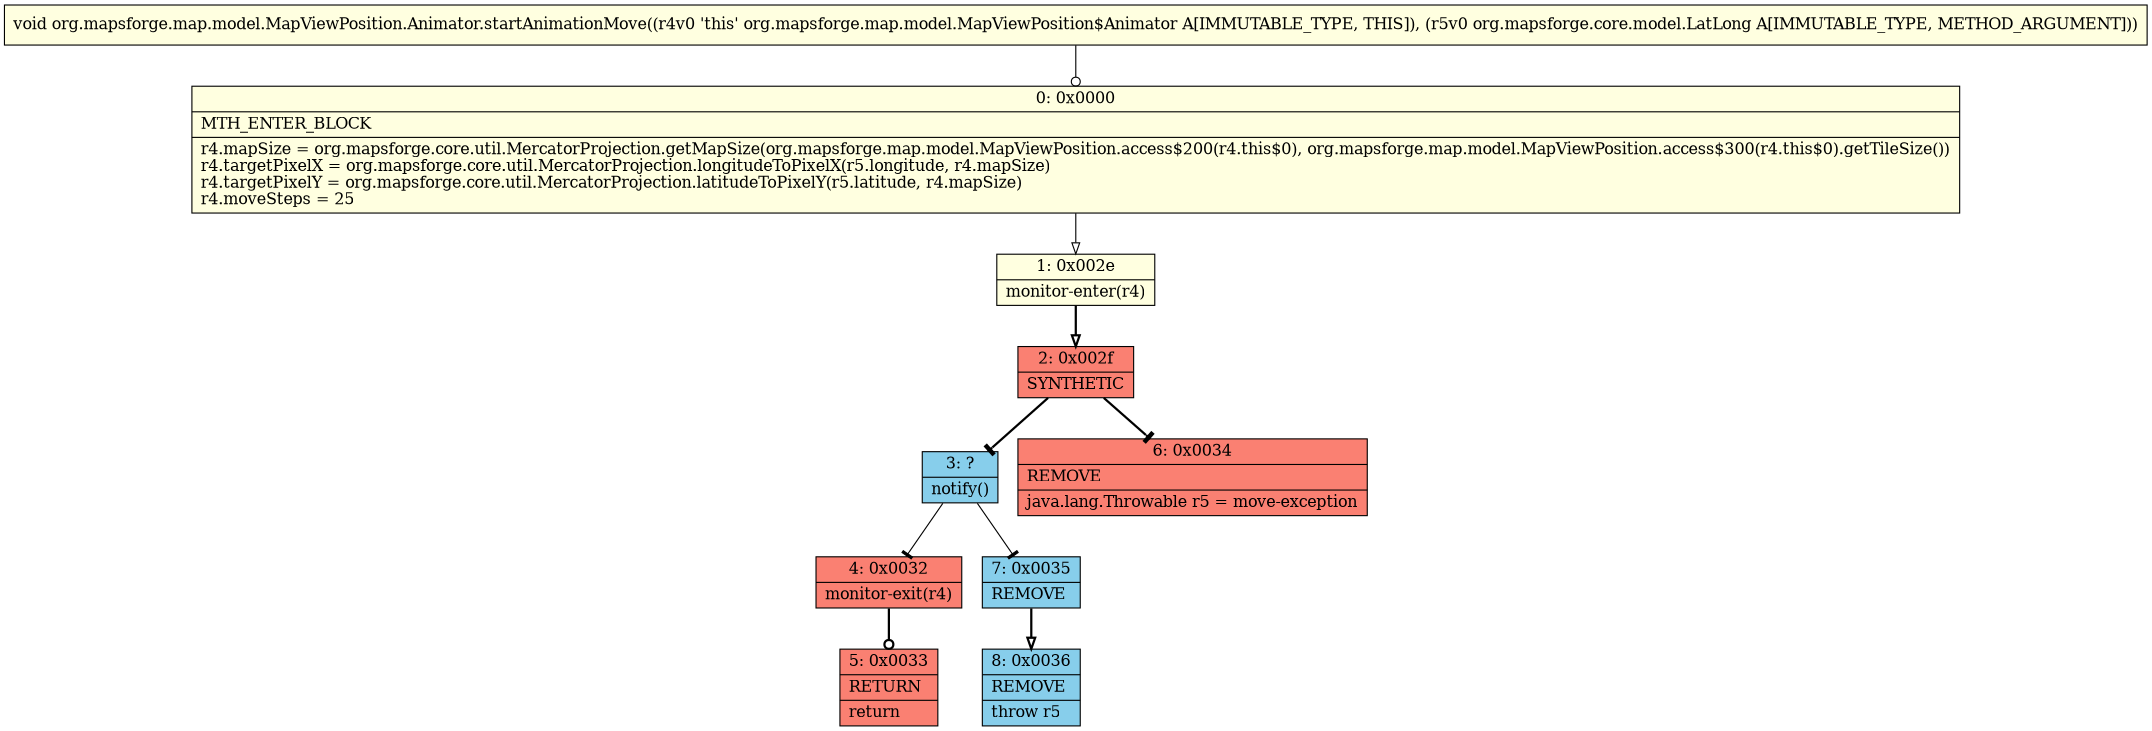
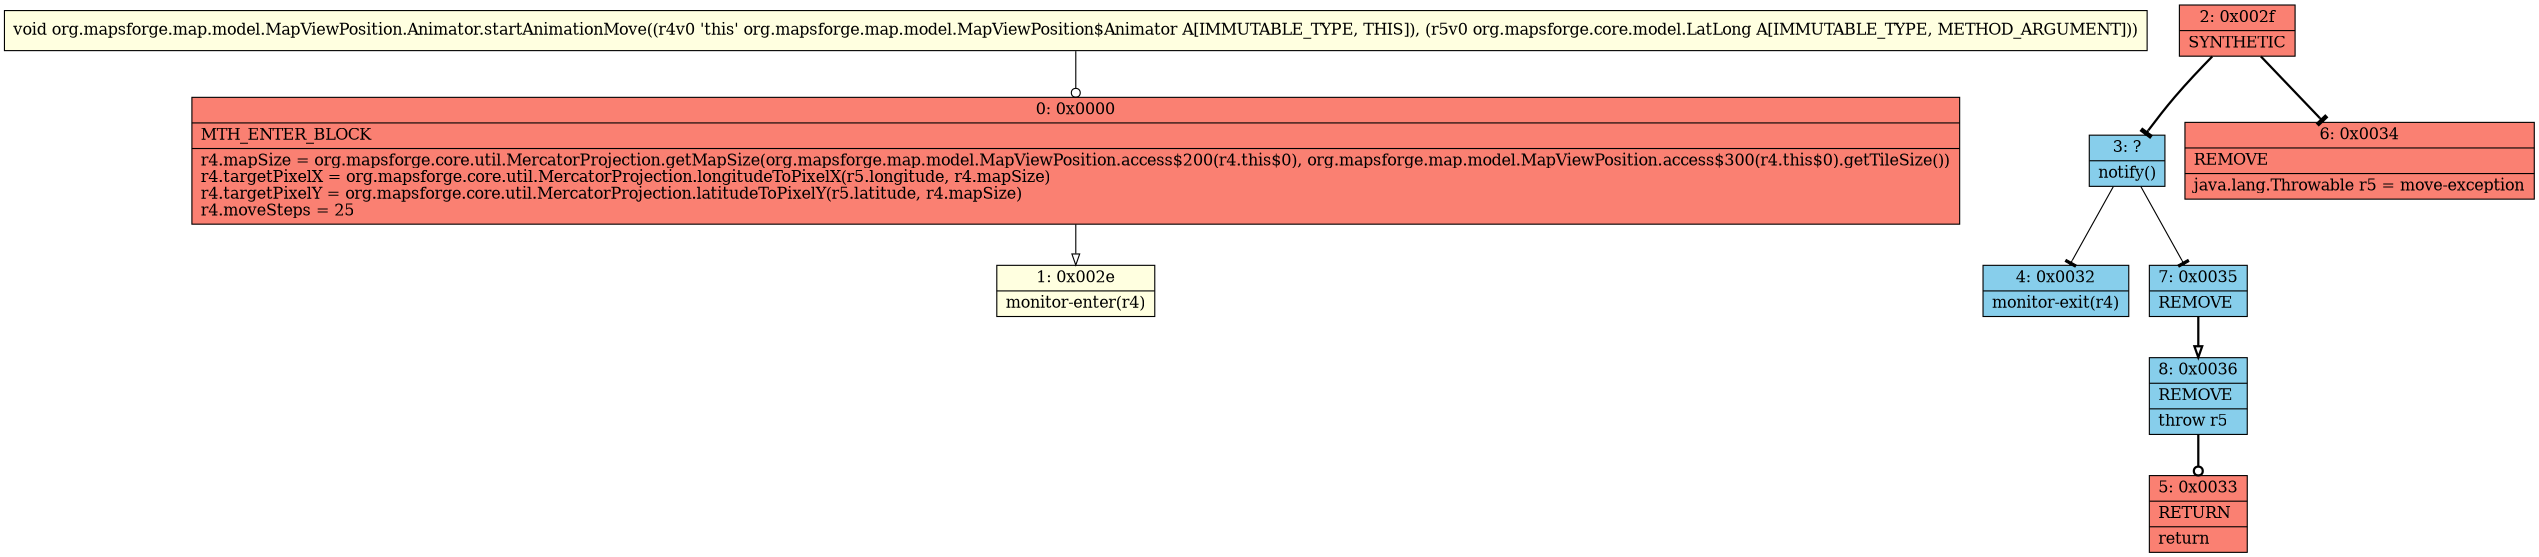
(1076, 150) -> (1076, 161)
(1076, 320) -> none
(889, 582) -> (2056, 291)
(889, 624) -> (2198, 451)
